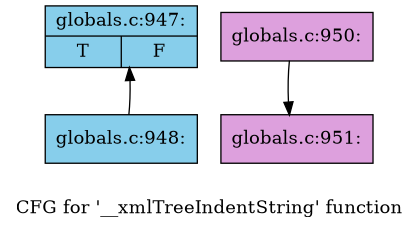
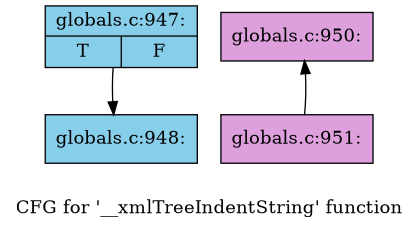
(288, 81) -> (306, 94)
(130, 98) -> (112, 85)
